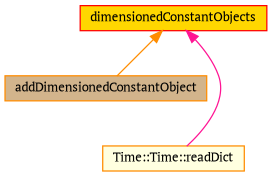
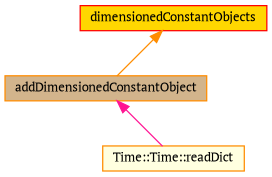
(220, 95) -> (144, 128)
